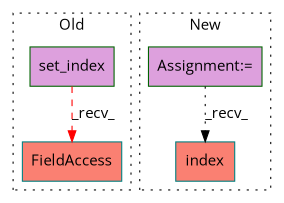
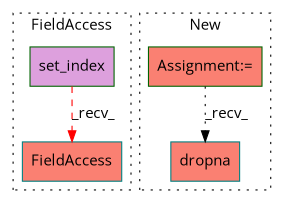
(72, 26) -> (72, 26)
(205, 67) -> (205, 67)
(205, 162) -> (205, 162)
